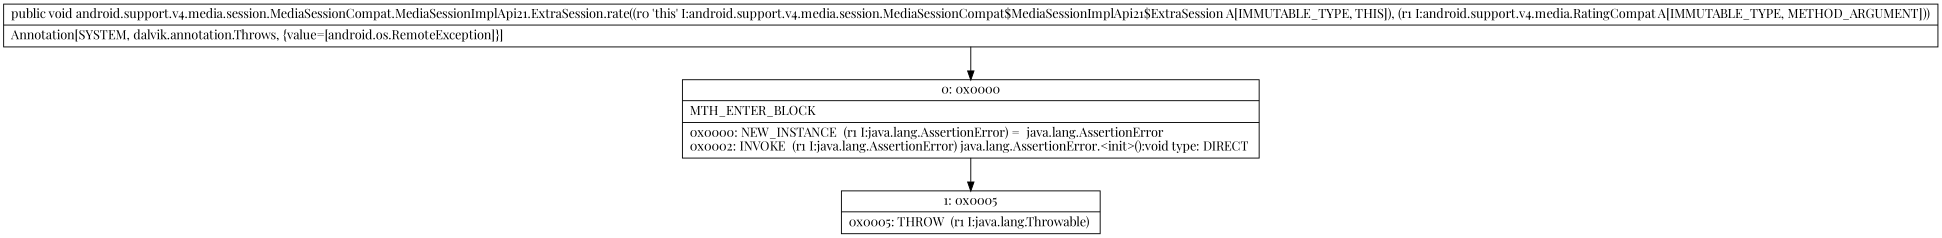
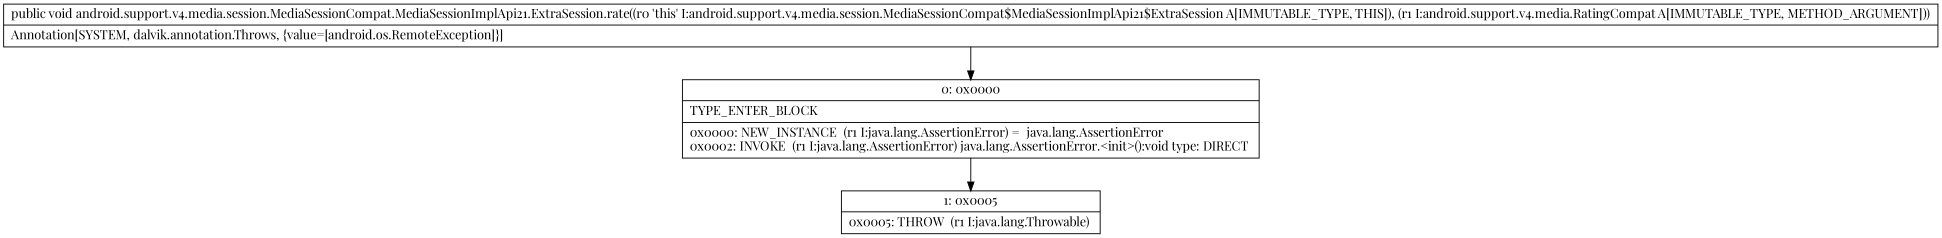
(753, 111) -> (754, 111)
